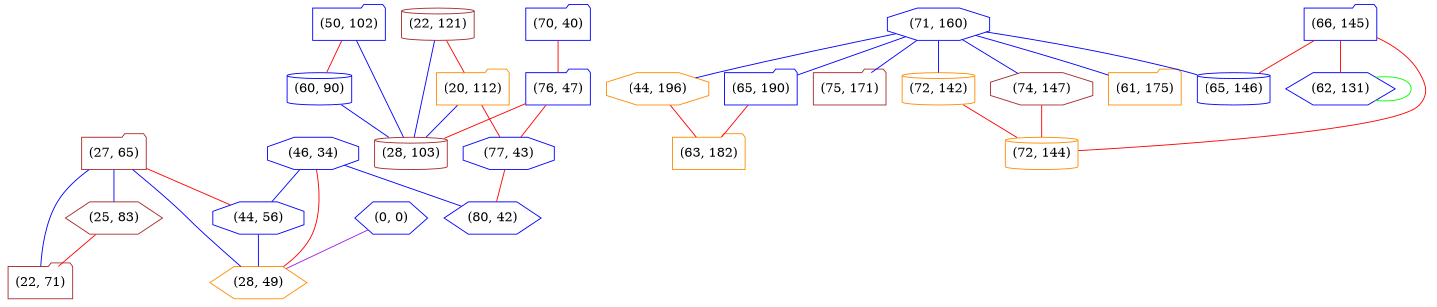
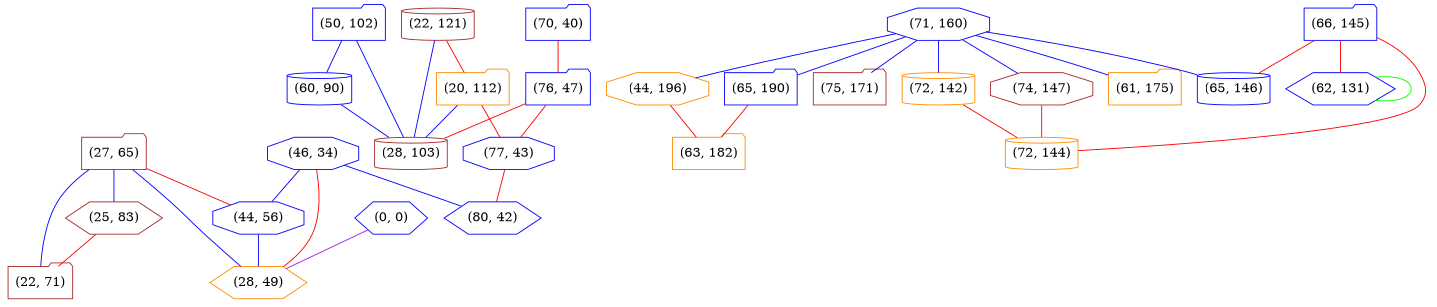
(334, 57) -> (334, 57)
